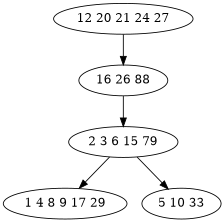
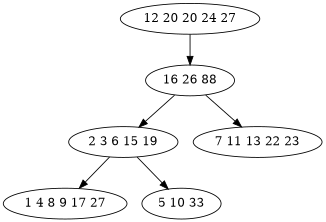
(123, 19) -> (190, 19)
(123, 142) -> (123, 142)
none -> (258, 142)
(65, 204) -> (65, 204)
